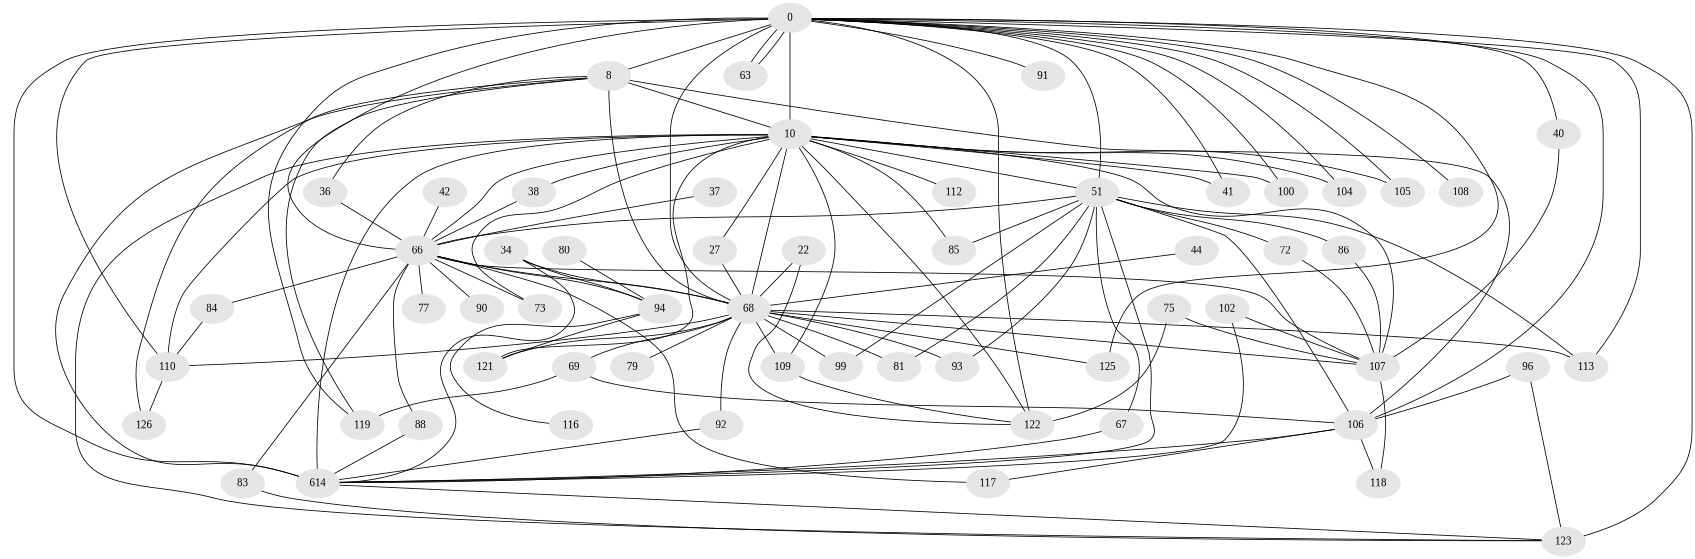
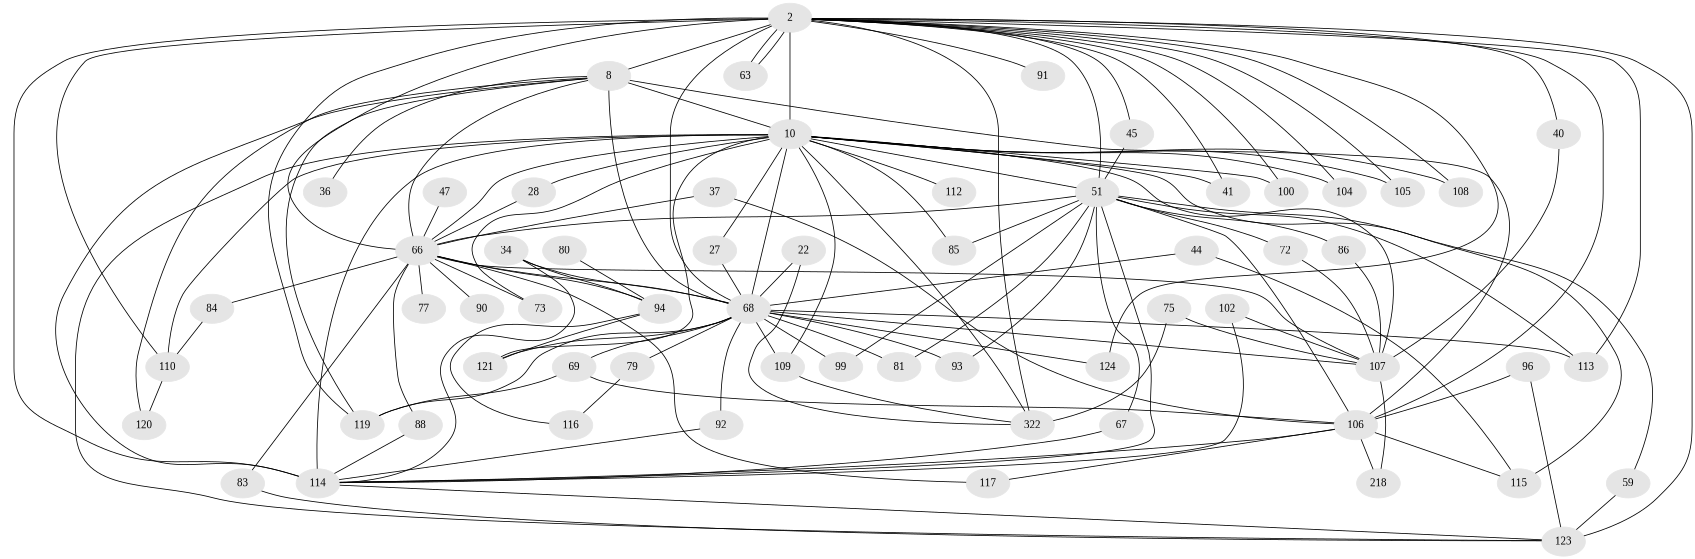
(790, 18) -> (790, 18)
none -> (1132, 134)
none -> (1130, 151)
(445, 192) -> (445, 192)
(534, 192) -> (534, 192)
(368, 220) -> (466, 128)
(473, 348) -> (540, 355)
none -> (1033, 362)
(1108, 367) -> (1108, 367)
none -> (602, 396)
(144, 425) -> (144, 425)
(1032, 425) -> (1032, 425)
(318, 483) -> (318, 483)
(1378, 483) -> (1378, 483)
none -> (1519, 483)
none -> (1628, 483)
